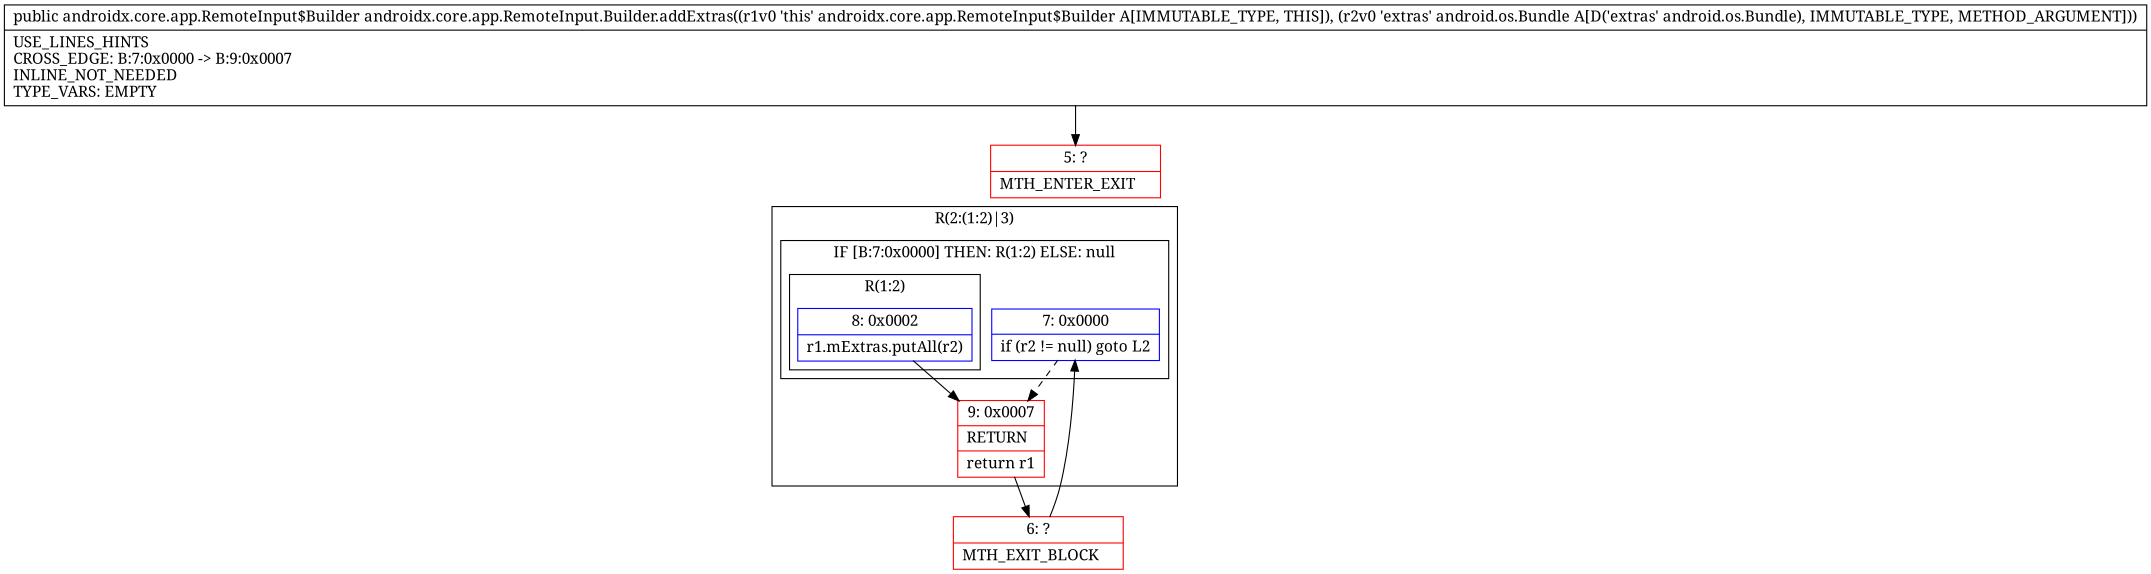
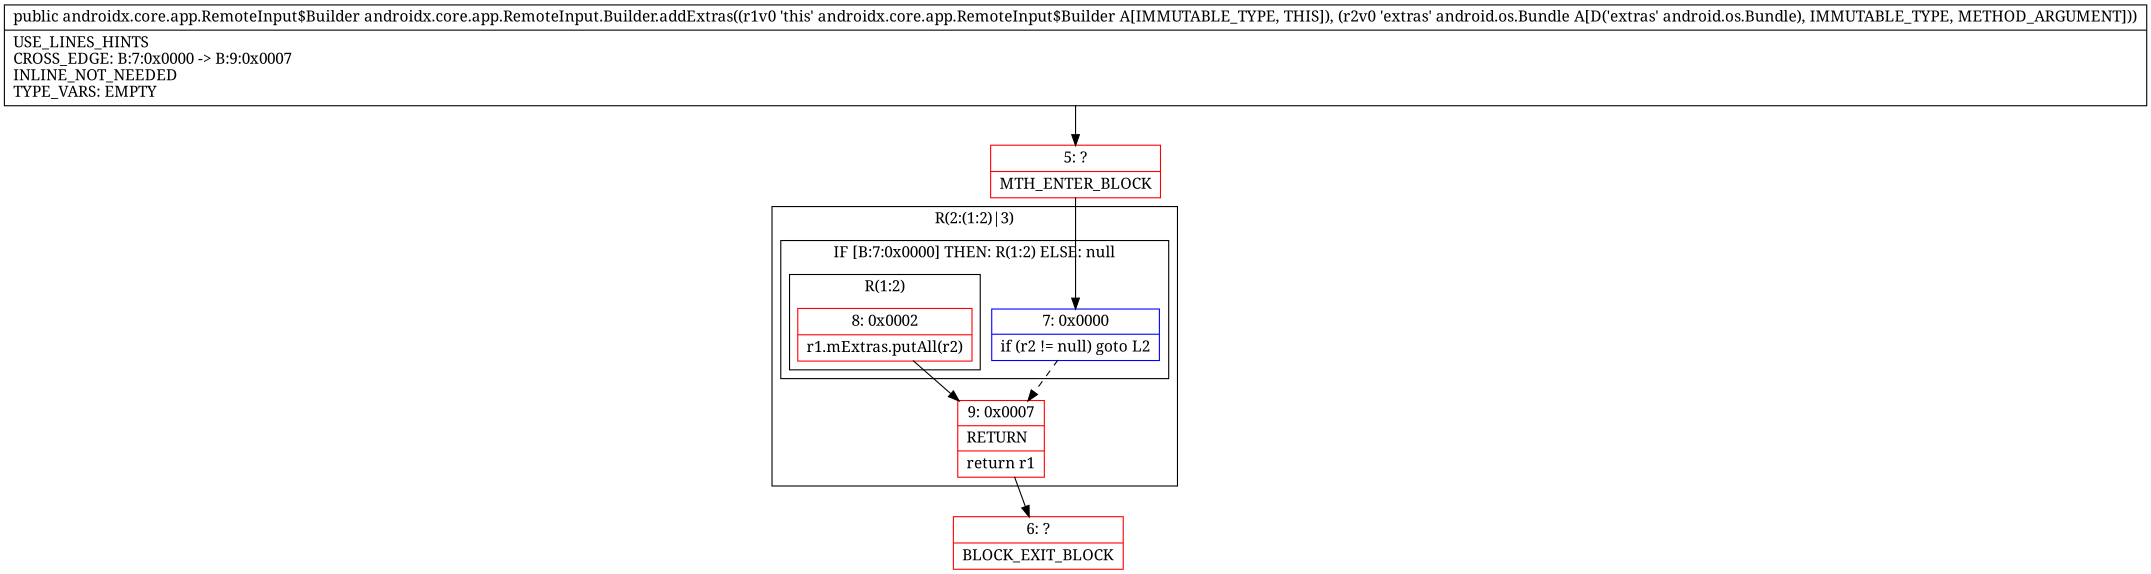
(1067, 184) -> (1076, 184)
(885, 335) -> (885, 335)
(1068, 445) -> (1076, 248)
(1031, 556) -> (1038, 556)
